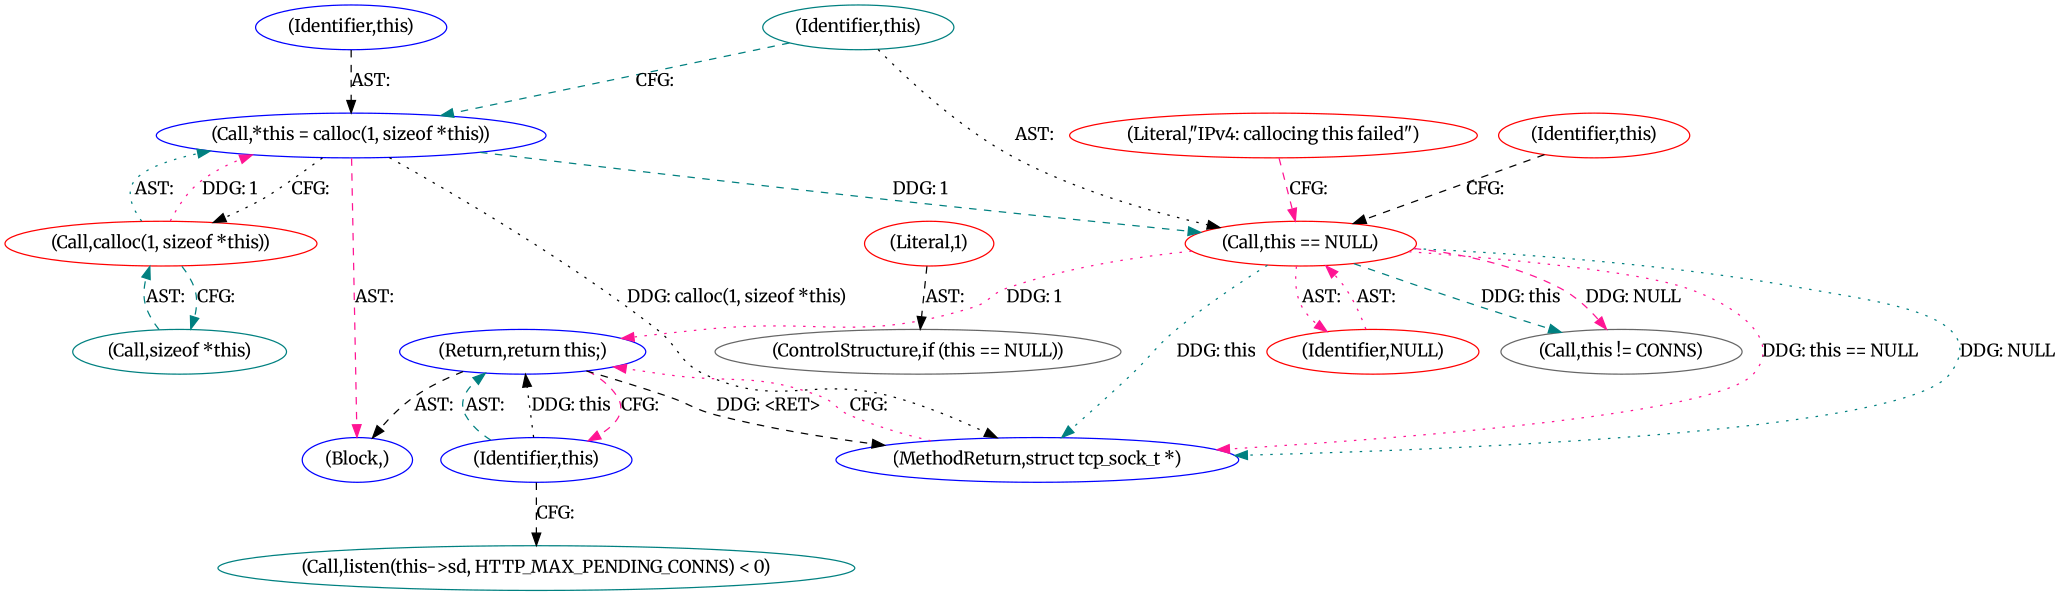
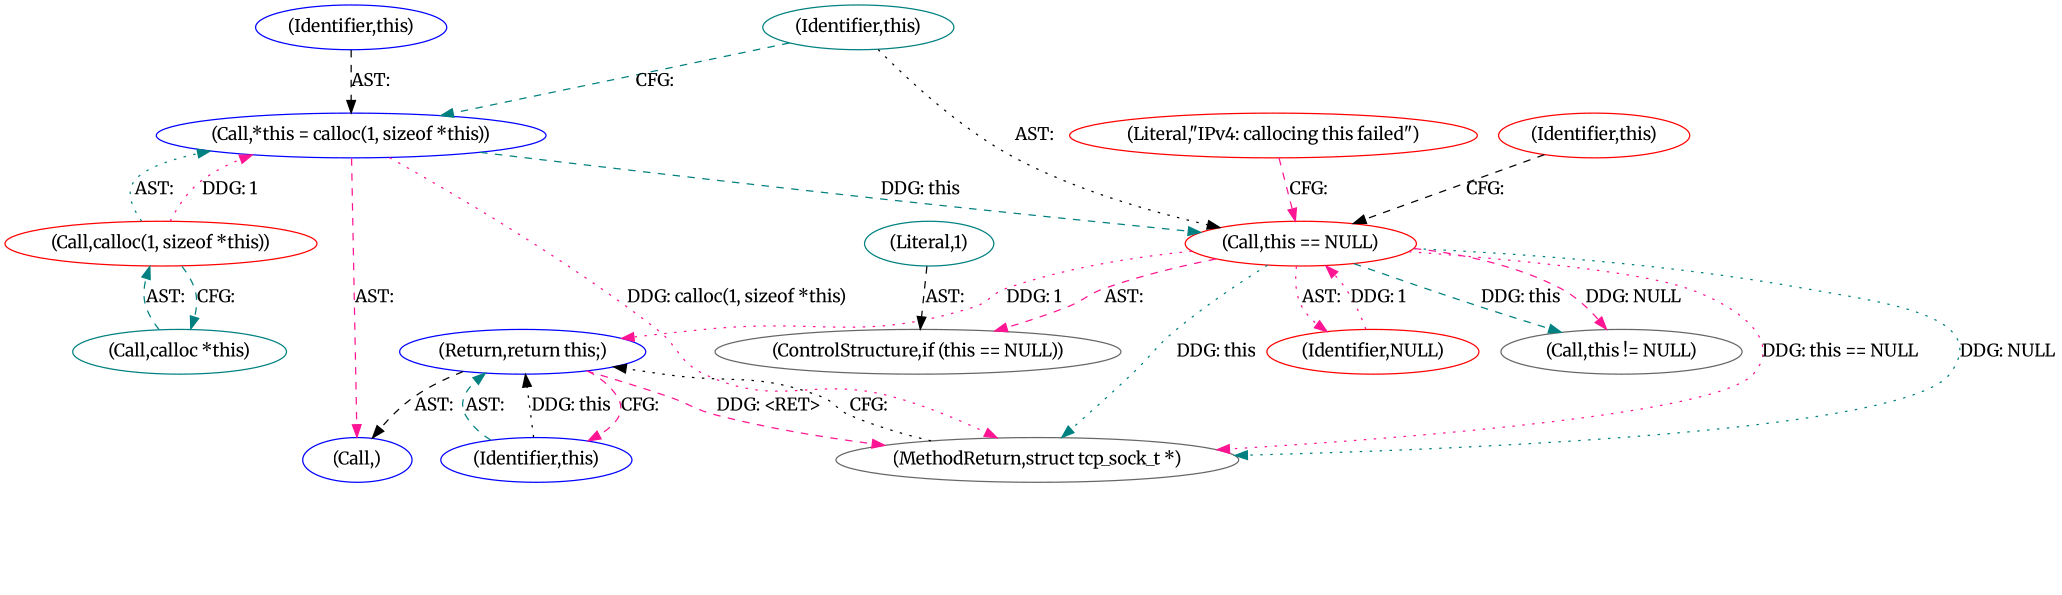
(920, 190) -> (920, 190)
(276, 191) -> none
(929, 244) -> (929, 244)
none -> (1109, 287)
(1379, 298) -> (1379, 298)
(671, 343) -> (671, 343)
(180, 352) -> (180, 352)
(1622, 352) -> (1622, 352)
(776, 384) -> (776, 384)
(727, 418) -> (727, 418)
(357, 460) -> (357, 460)
(1037, 460) -> (1037, 460)
(536, 568) -> none
